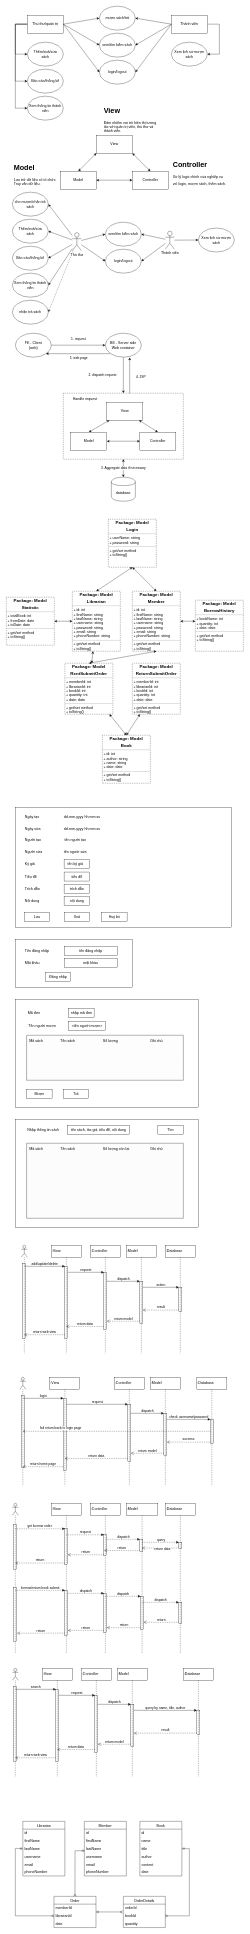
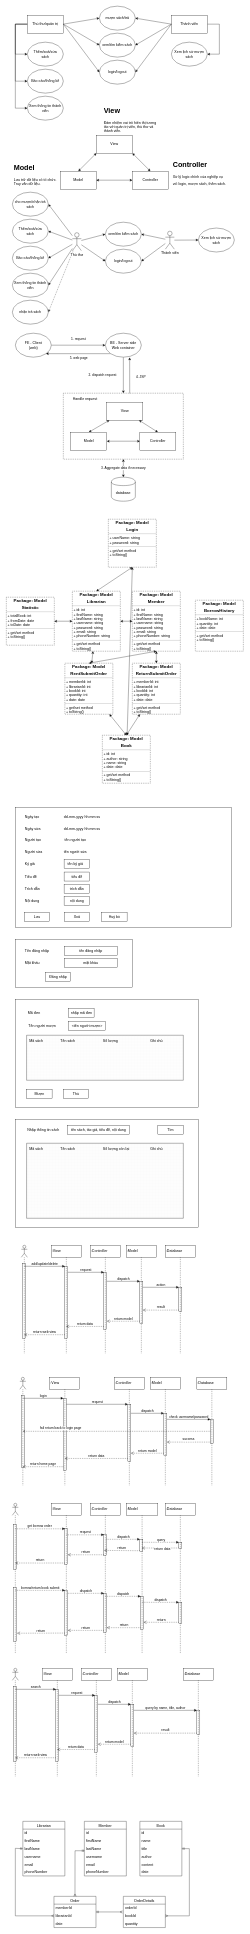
(153, 588) -> (131, 619)
(184, 621) -> (124, 621)
none -> (156, 655)
(76, 1094) -> (76, 1094)
